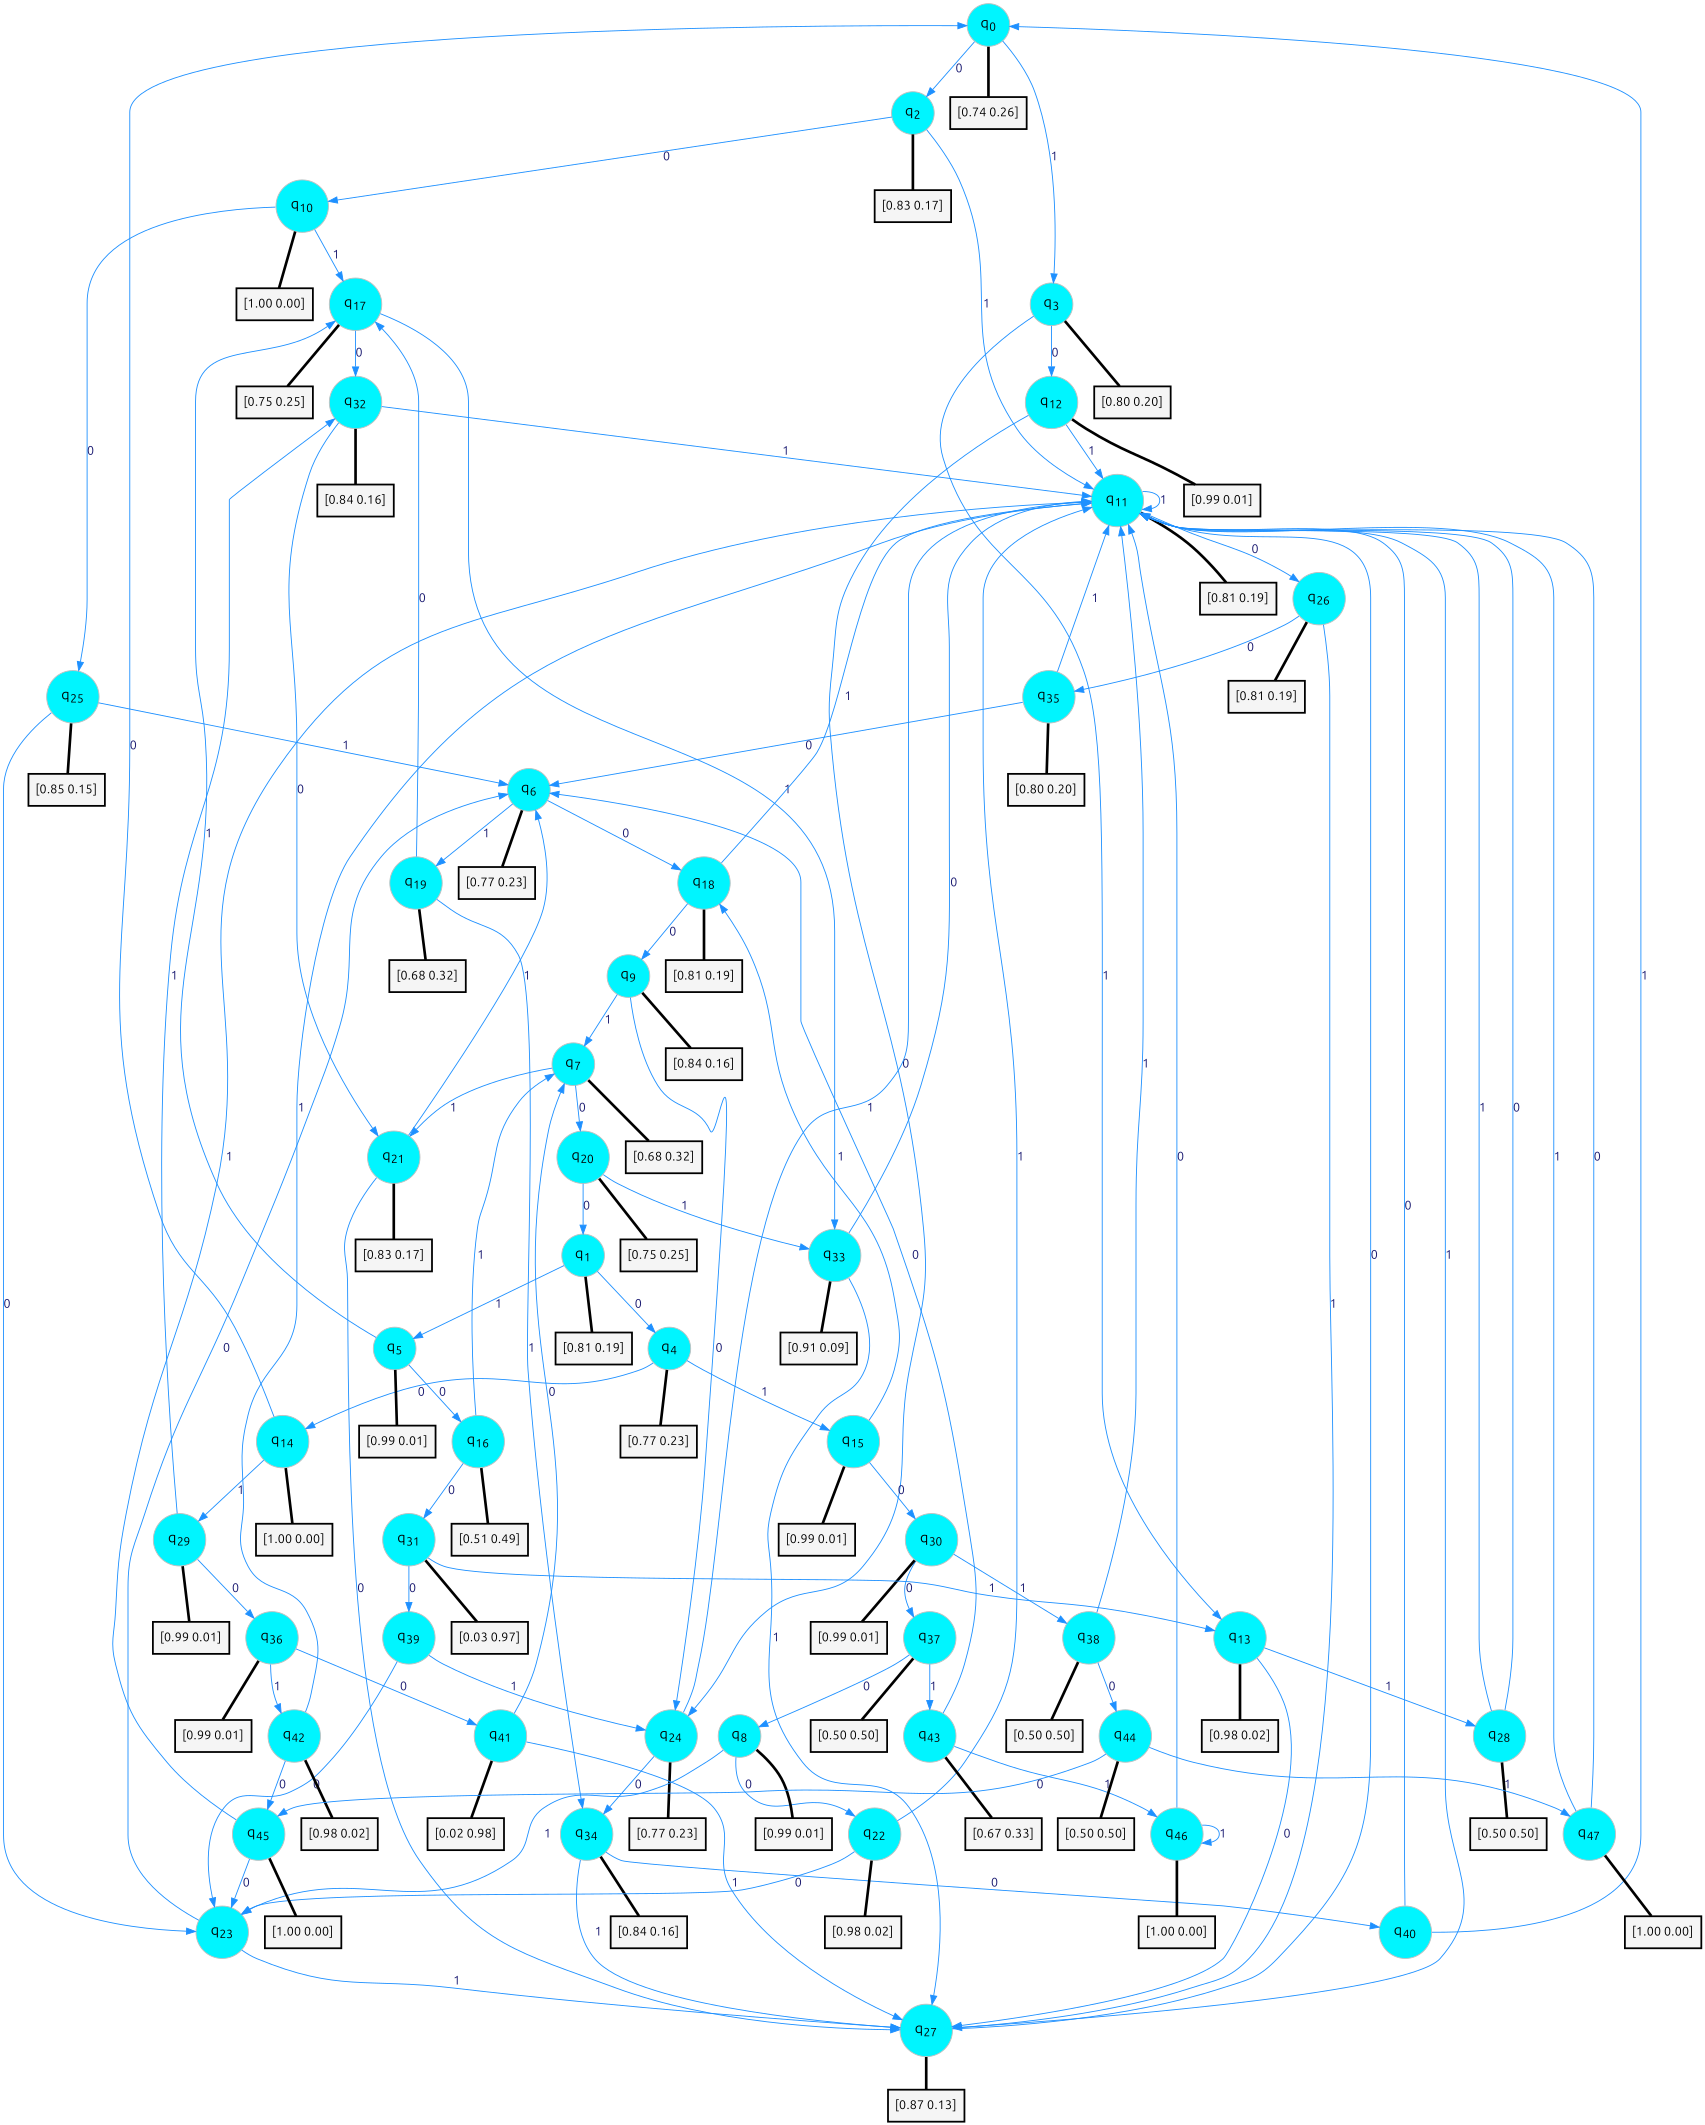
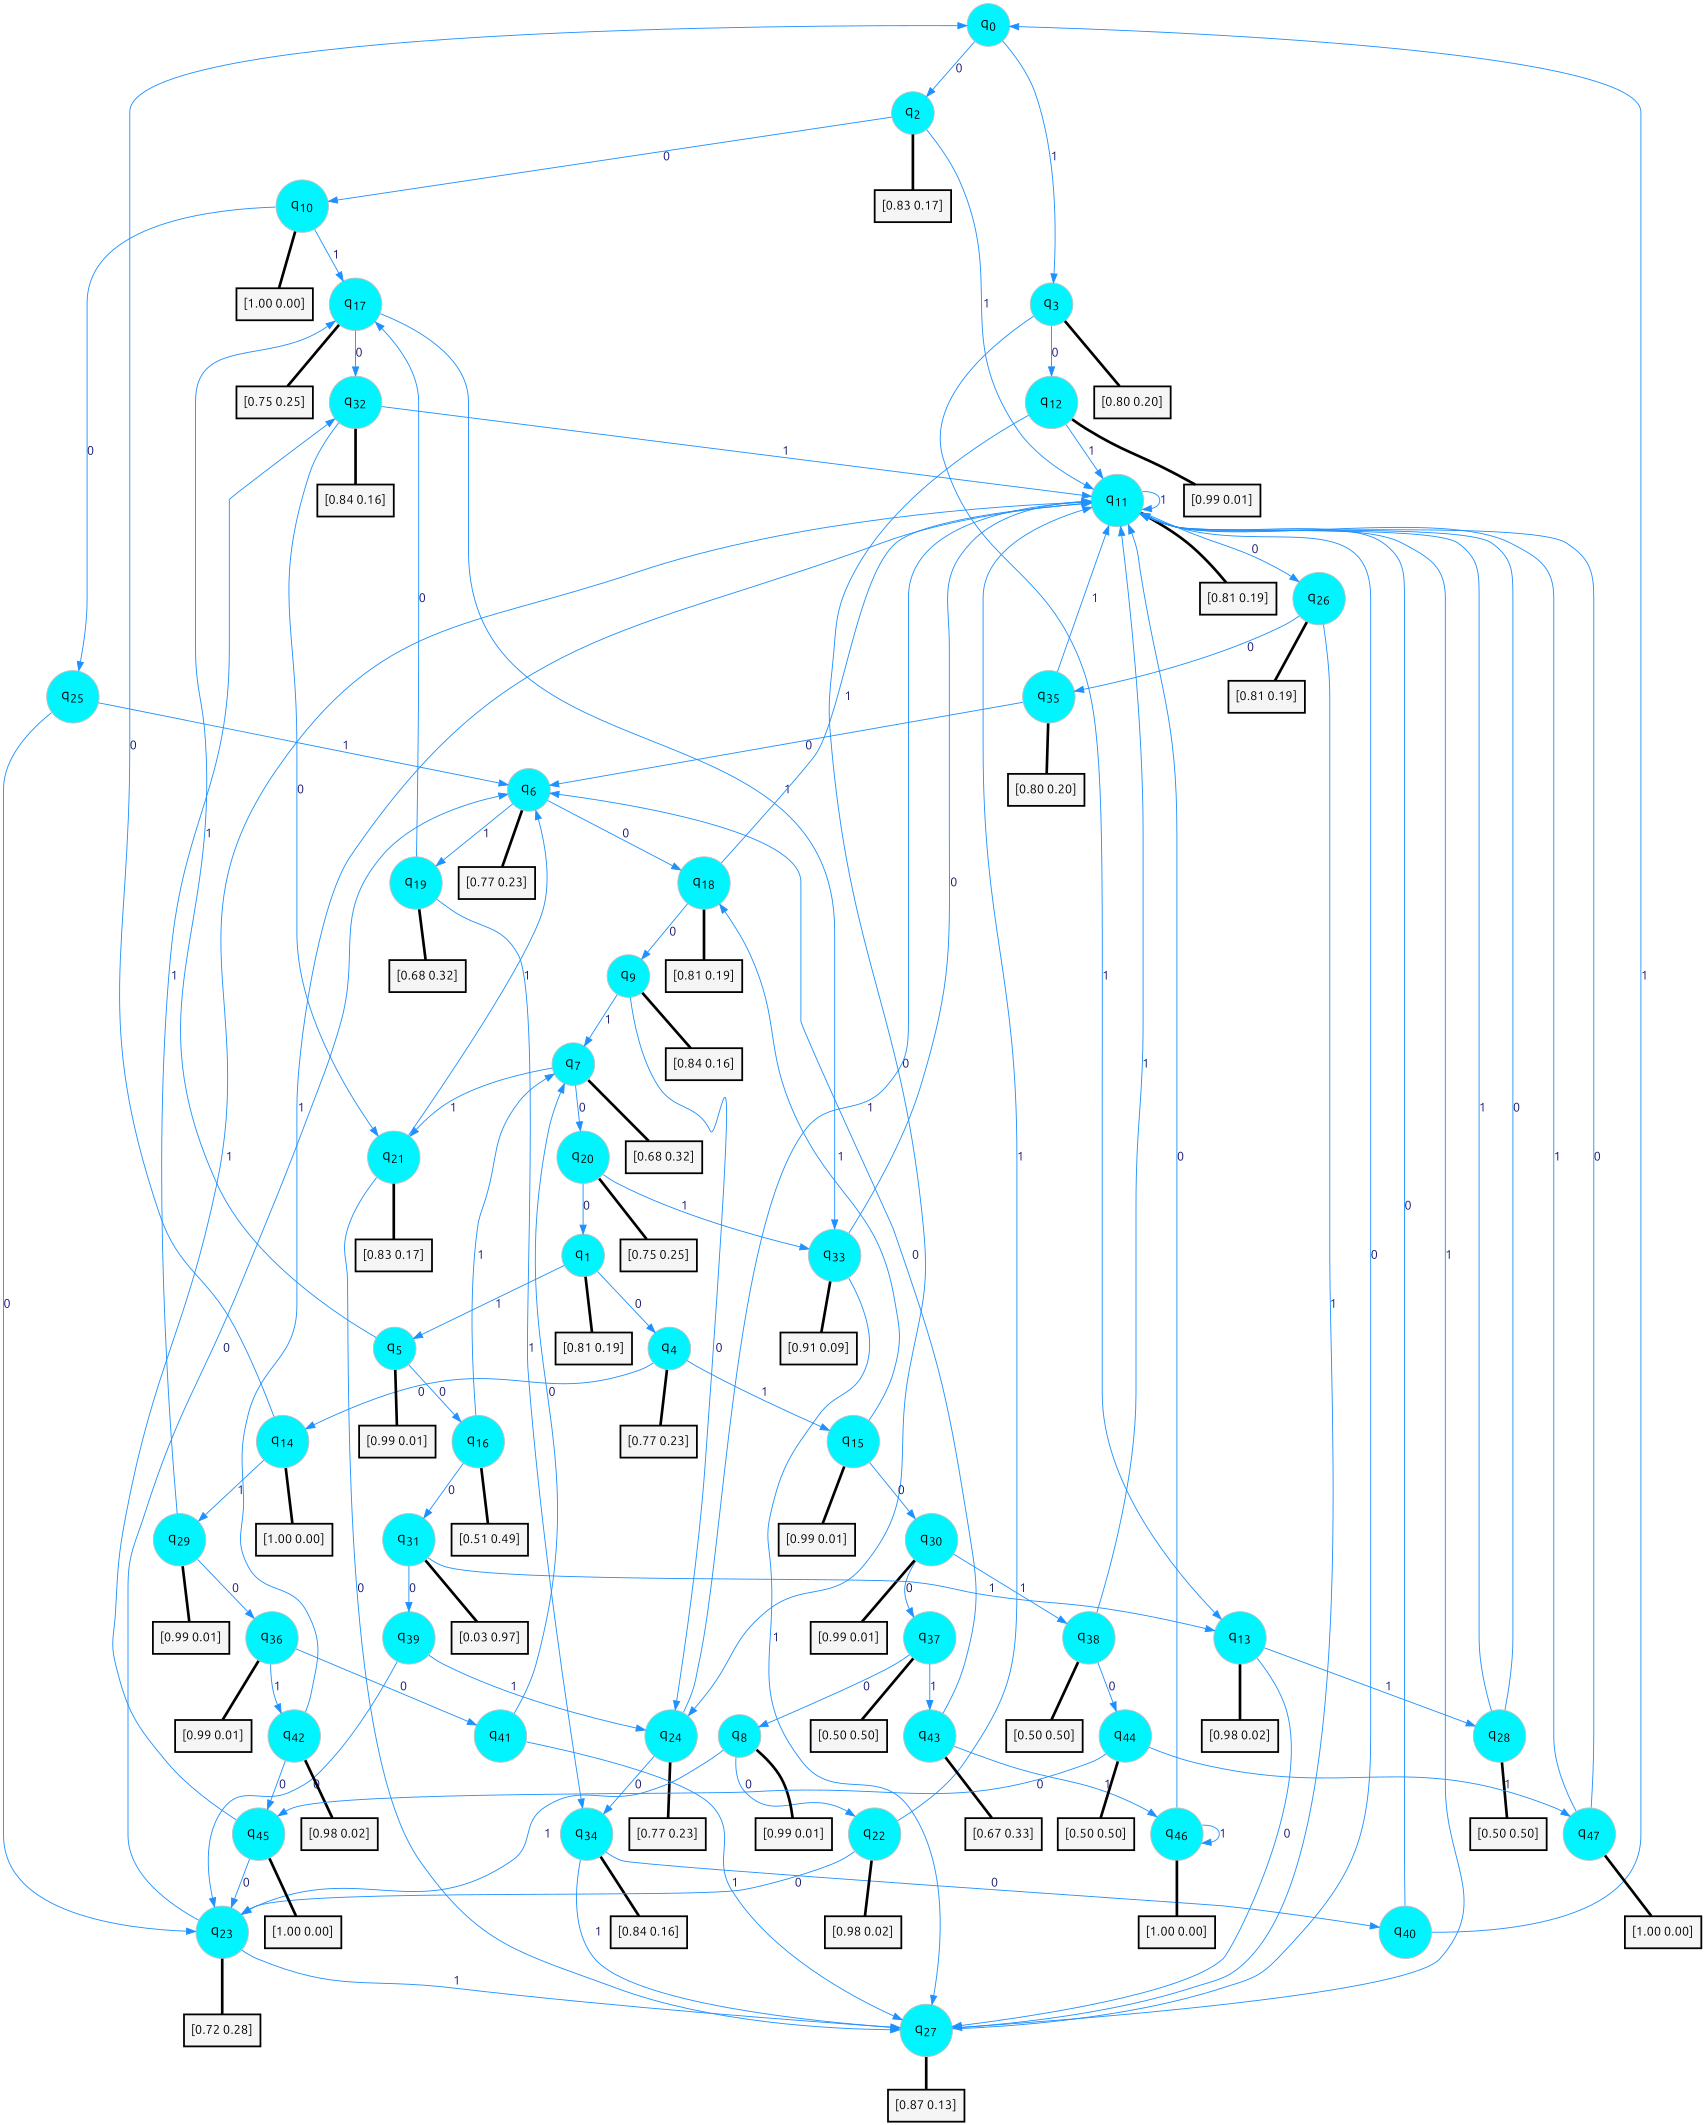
(988, 113) -> none
(67, 790) -> none
(466, 1834) -> none
none -> (222, 2030)
